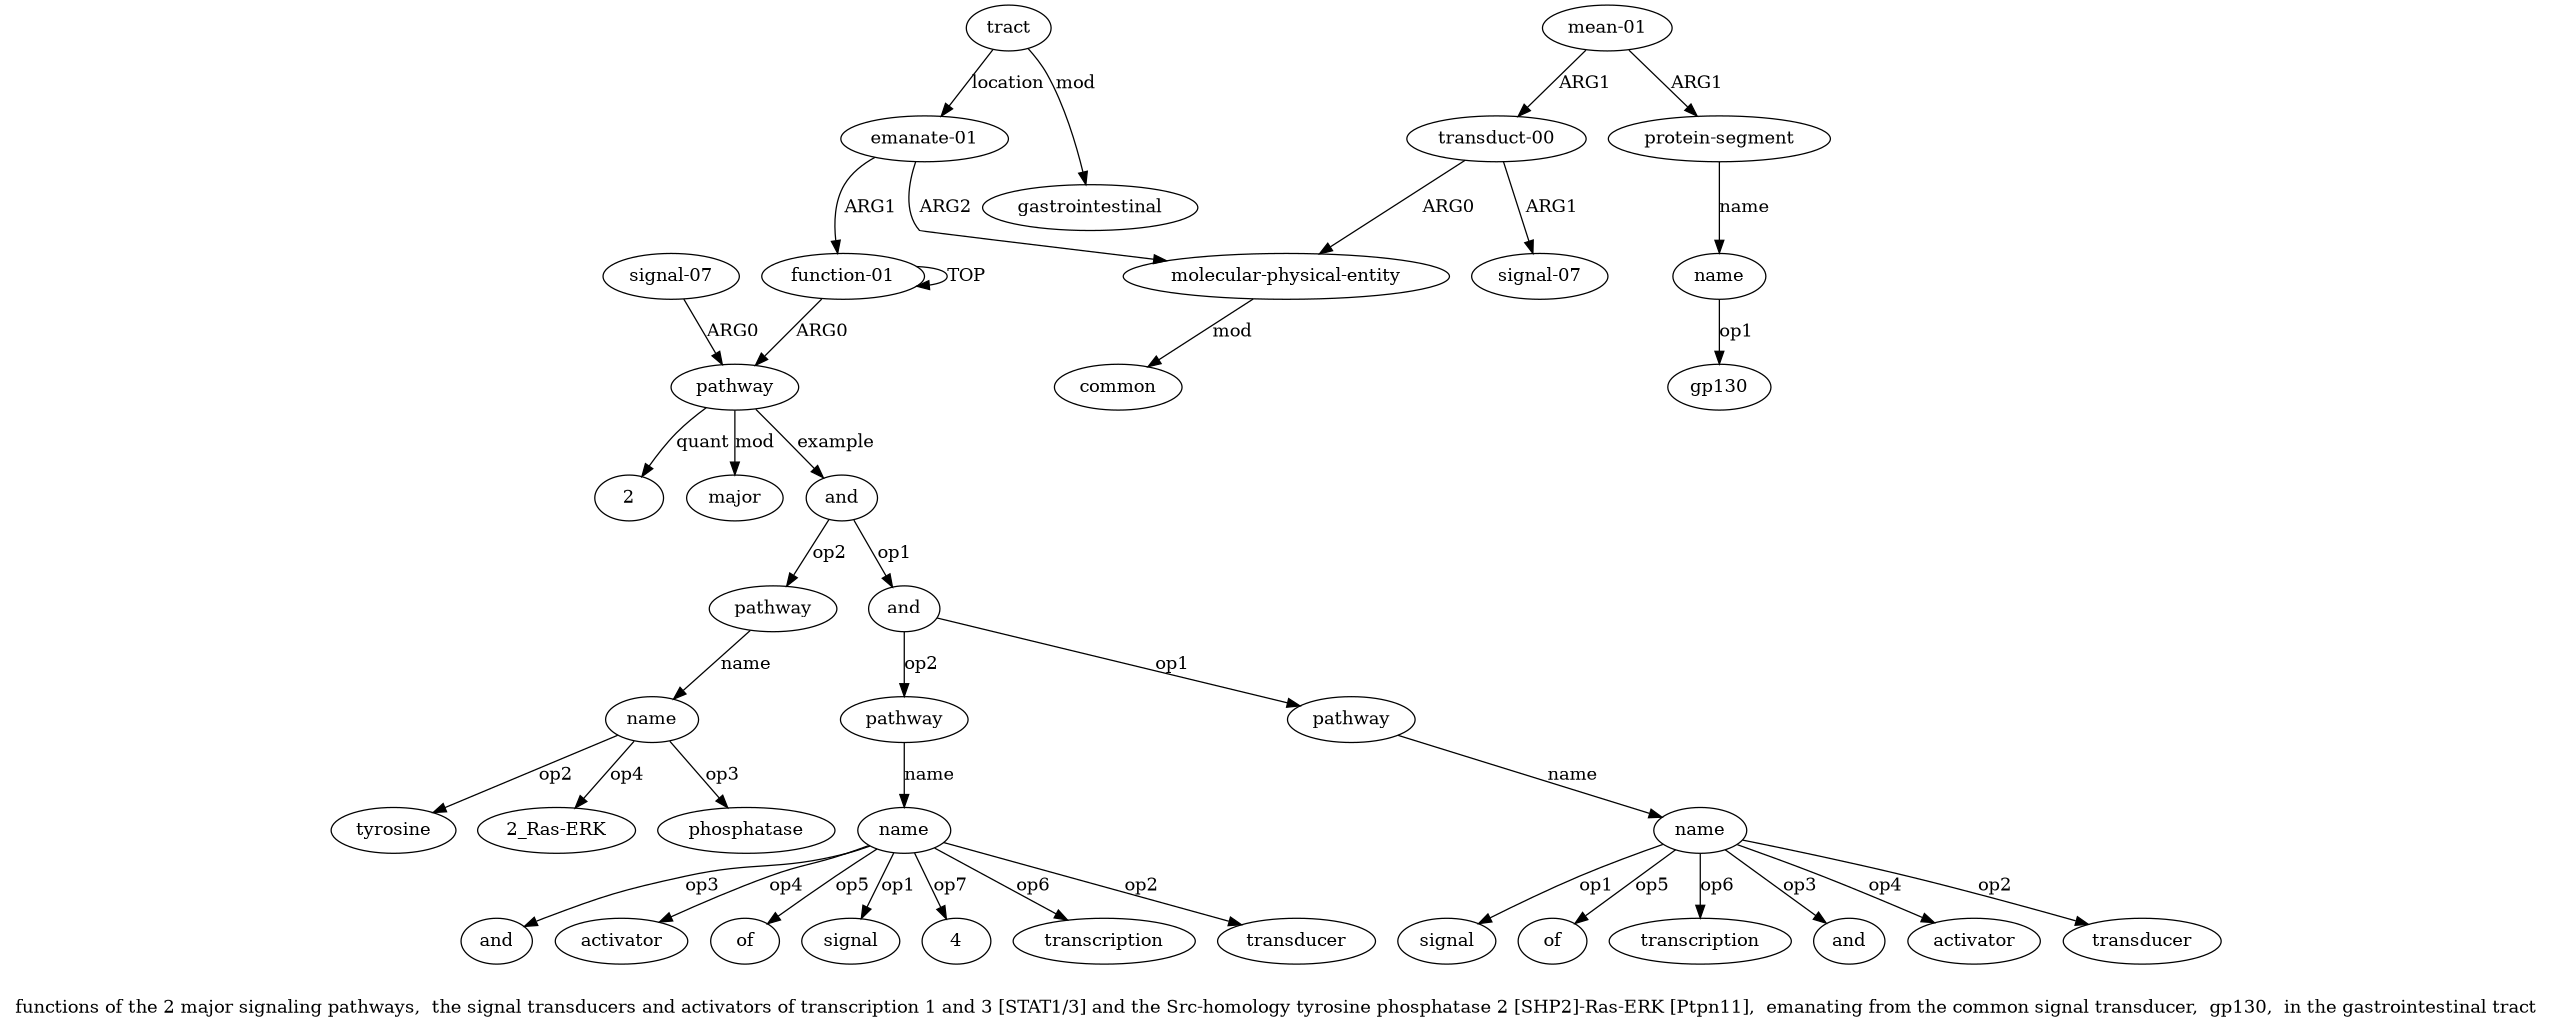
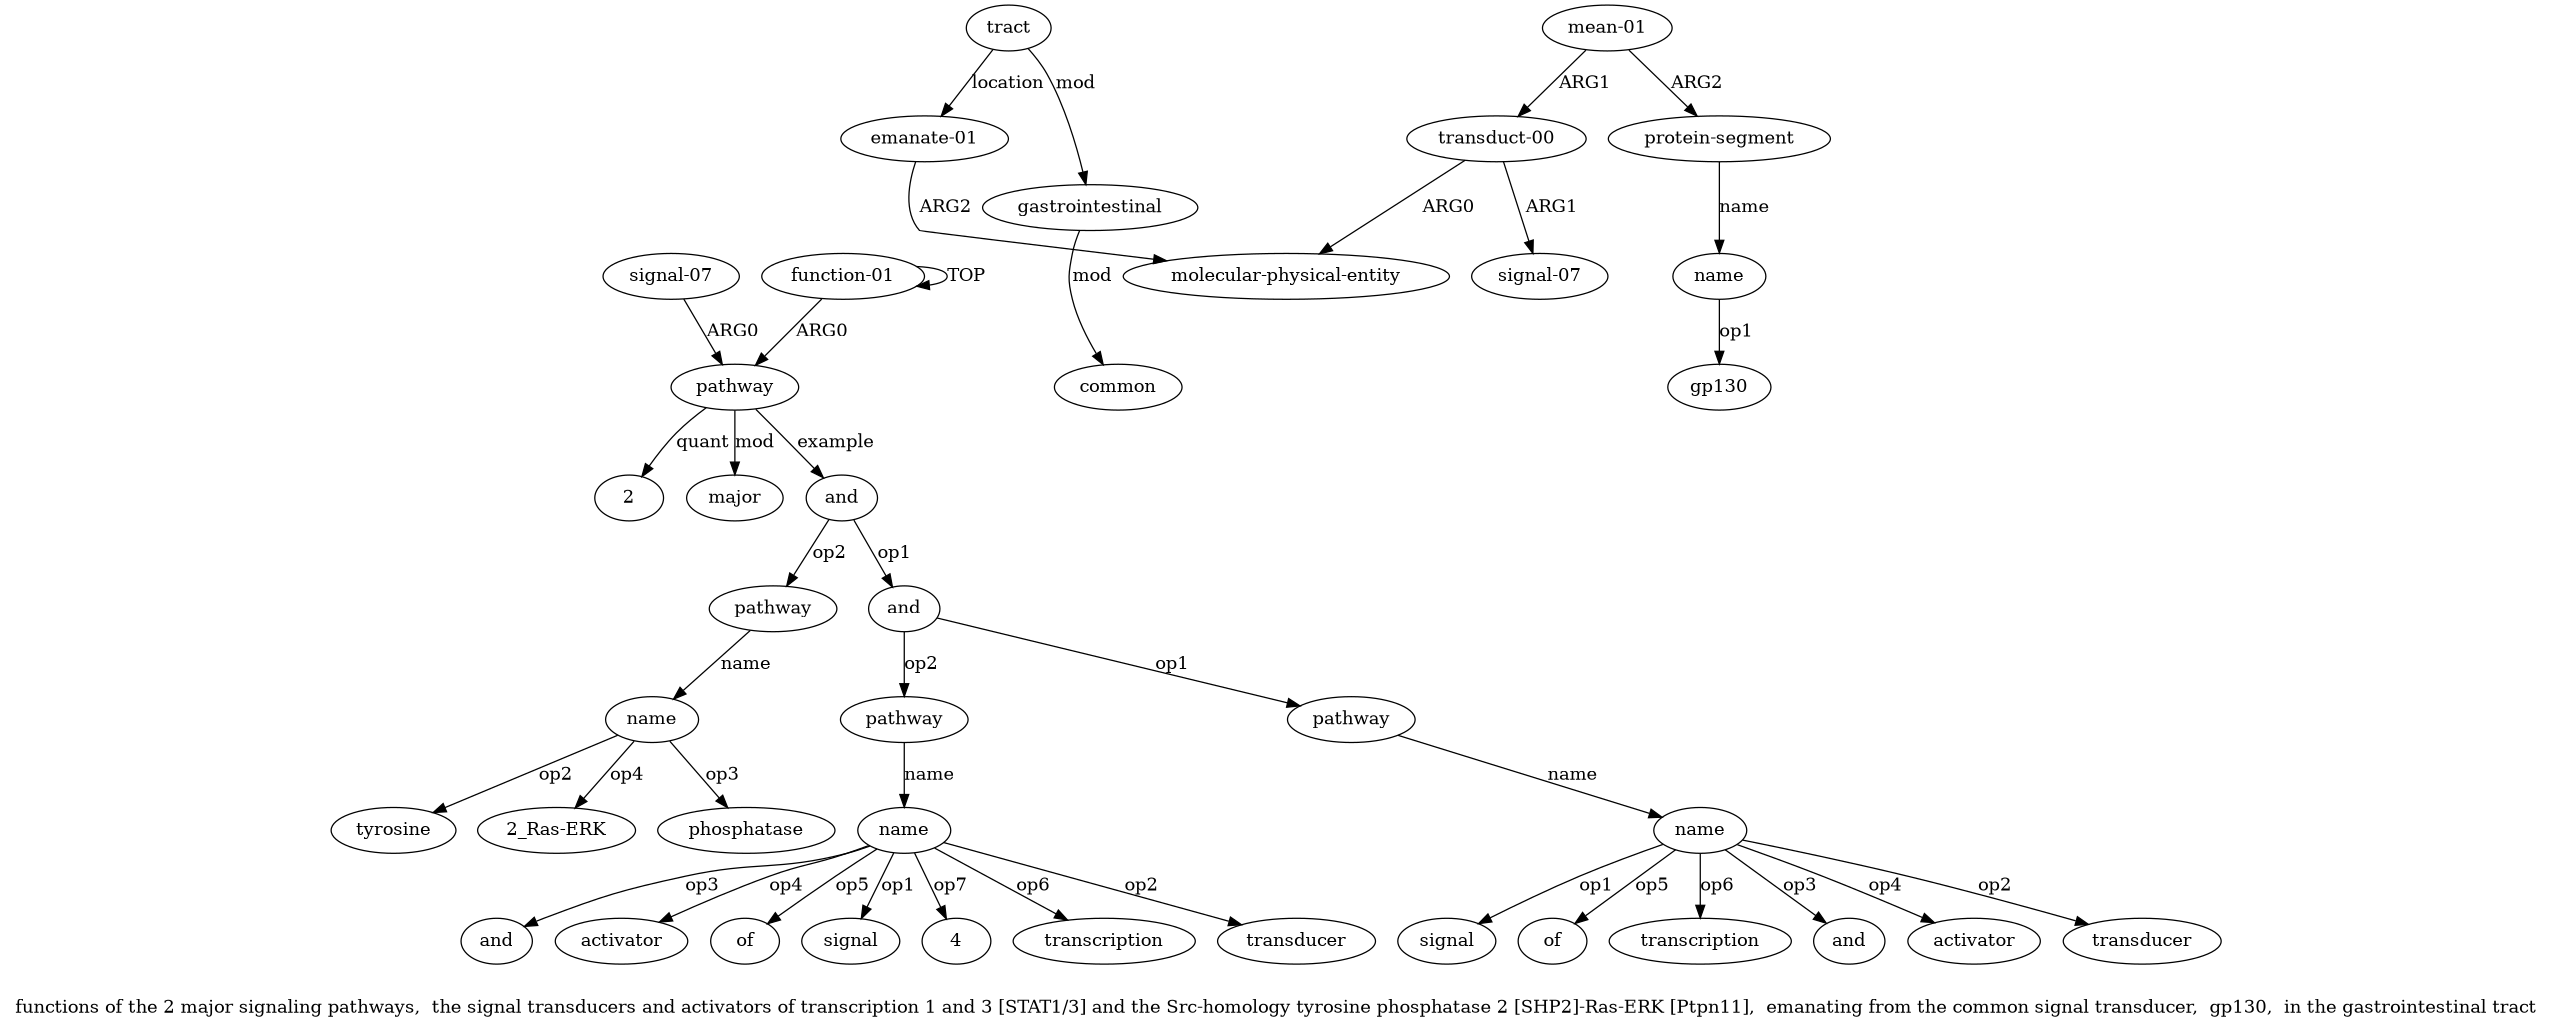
(1697, 83) -> (1697, 83)
(841, 192) -> none
(1206, 329) -> (1071, 294)
